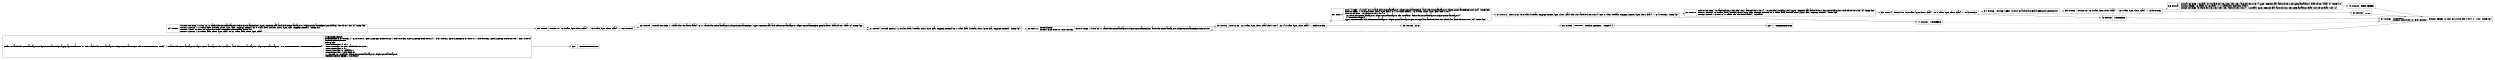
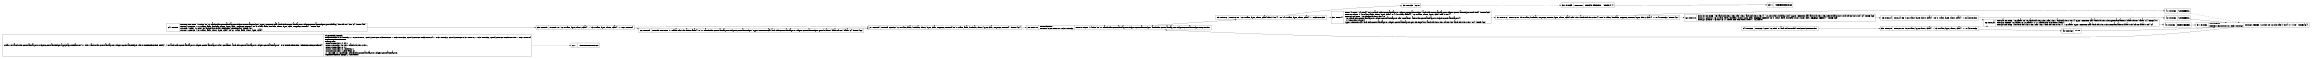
(1980, 12) -> (1980, 20)
